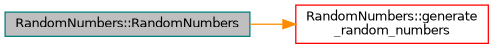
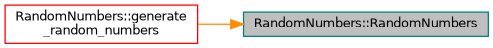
(266, 24) -> (214, 24)
